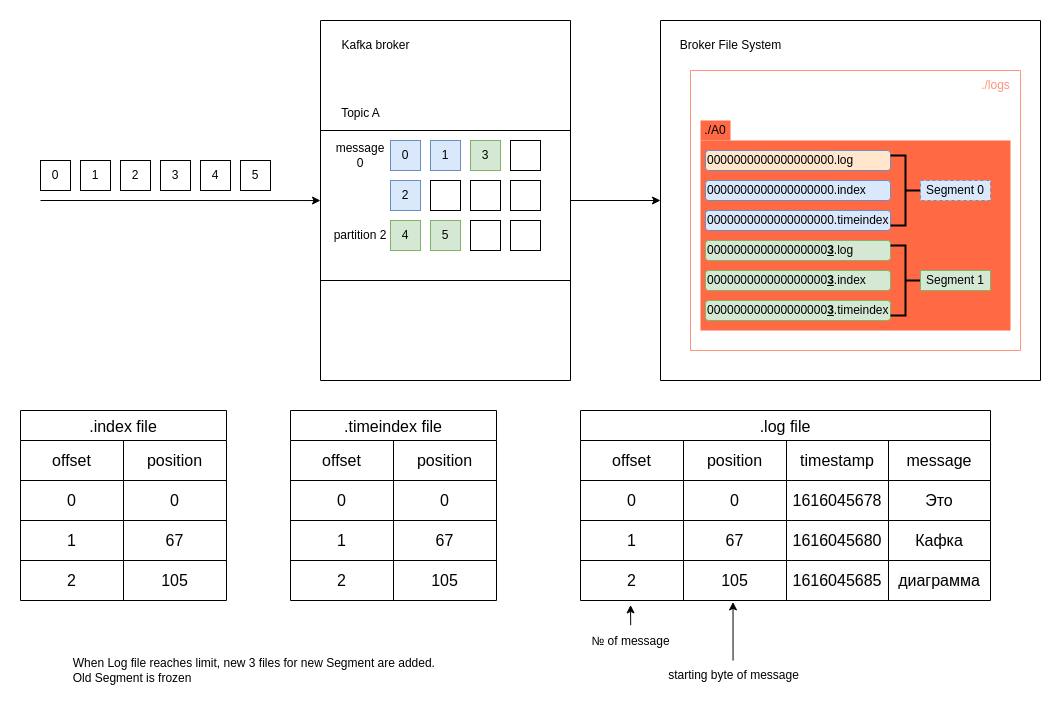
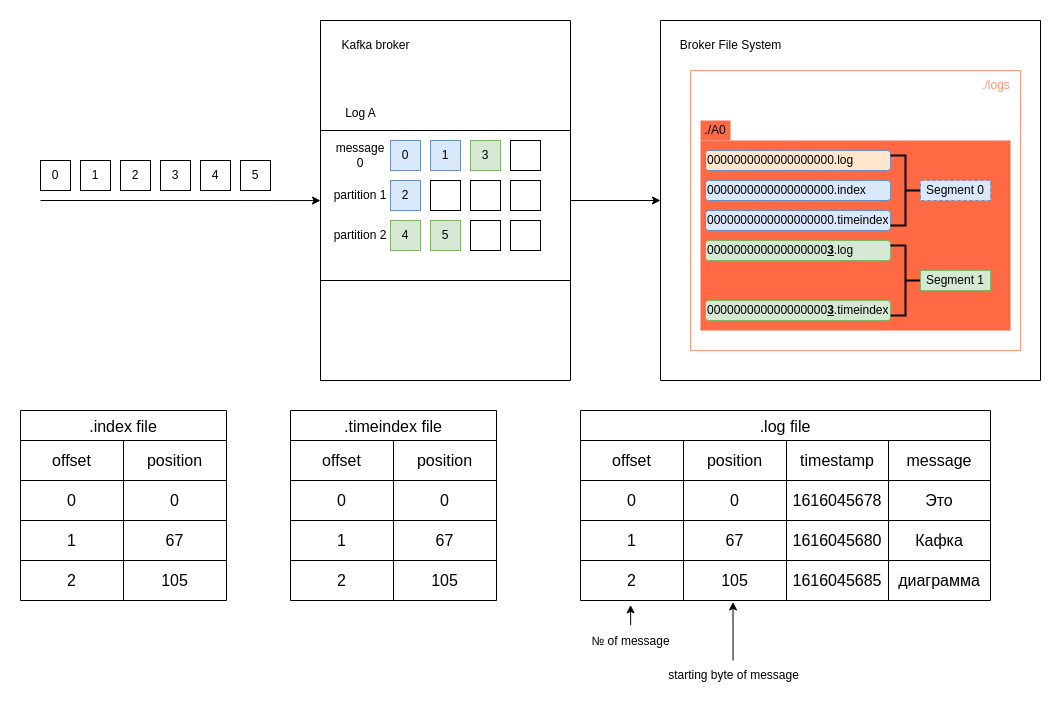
(361, 114) -> (361, 114)
none -> (361, 196)
(798, 281) -> none
(256, 671) -> none
